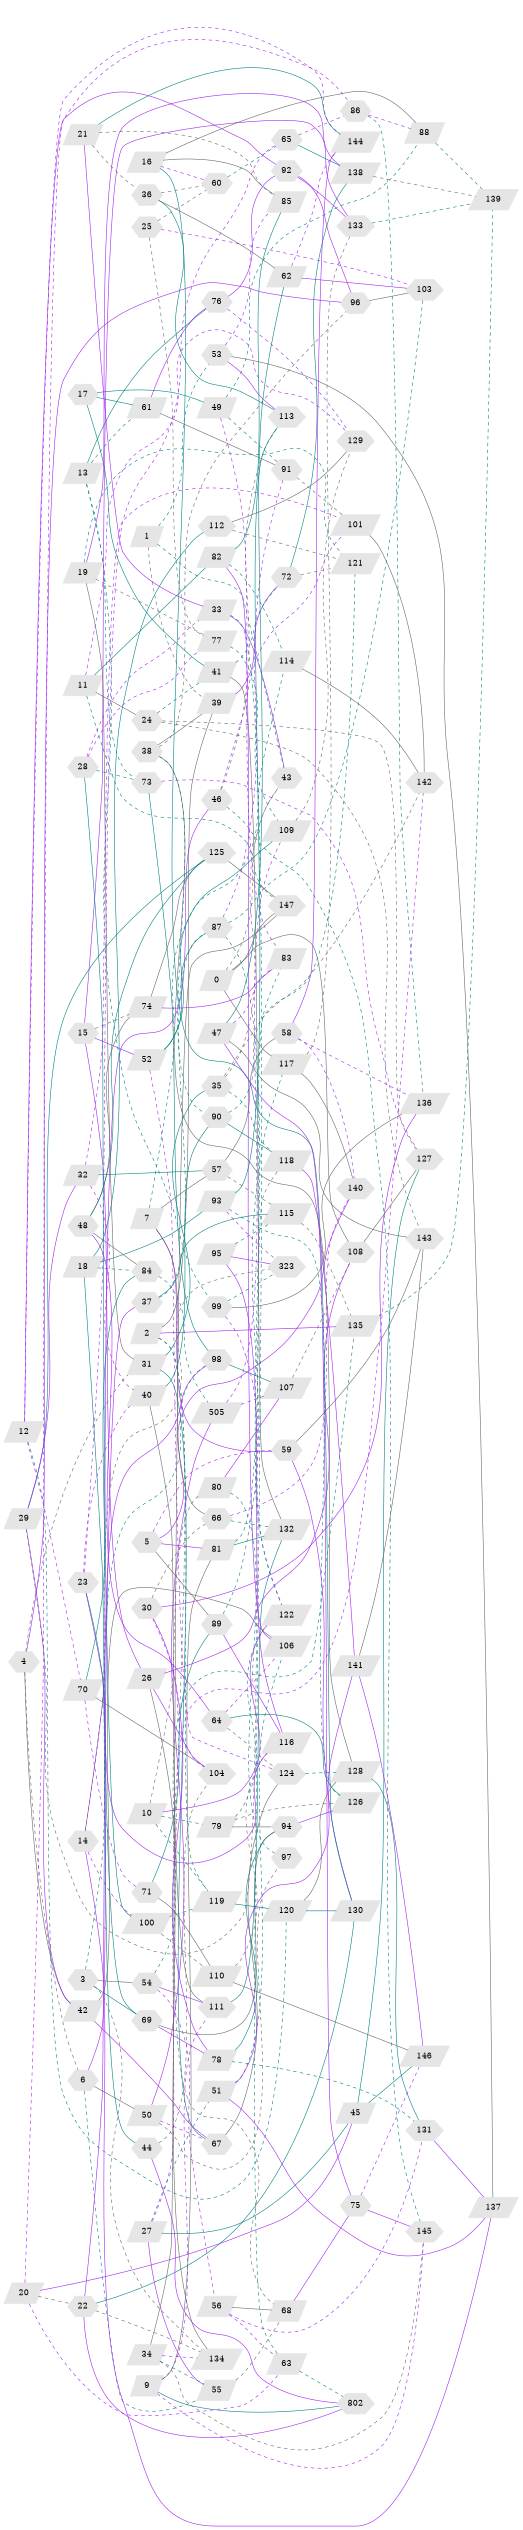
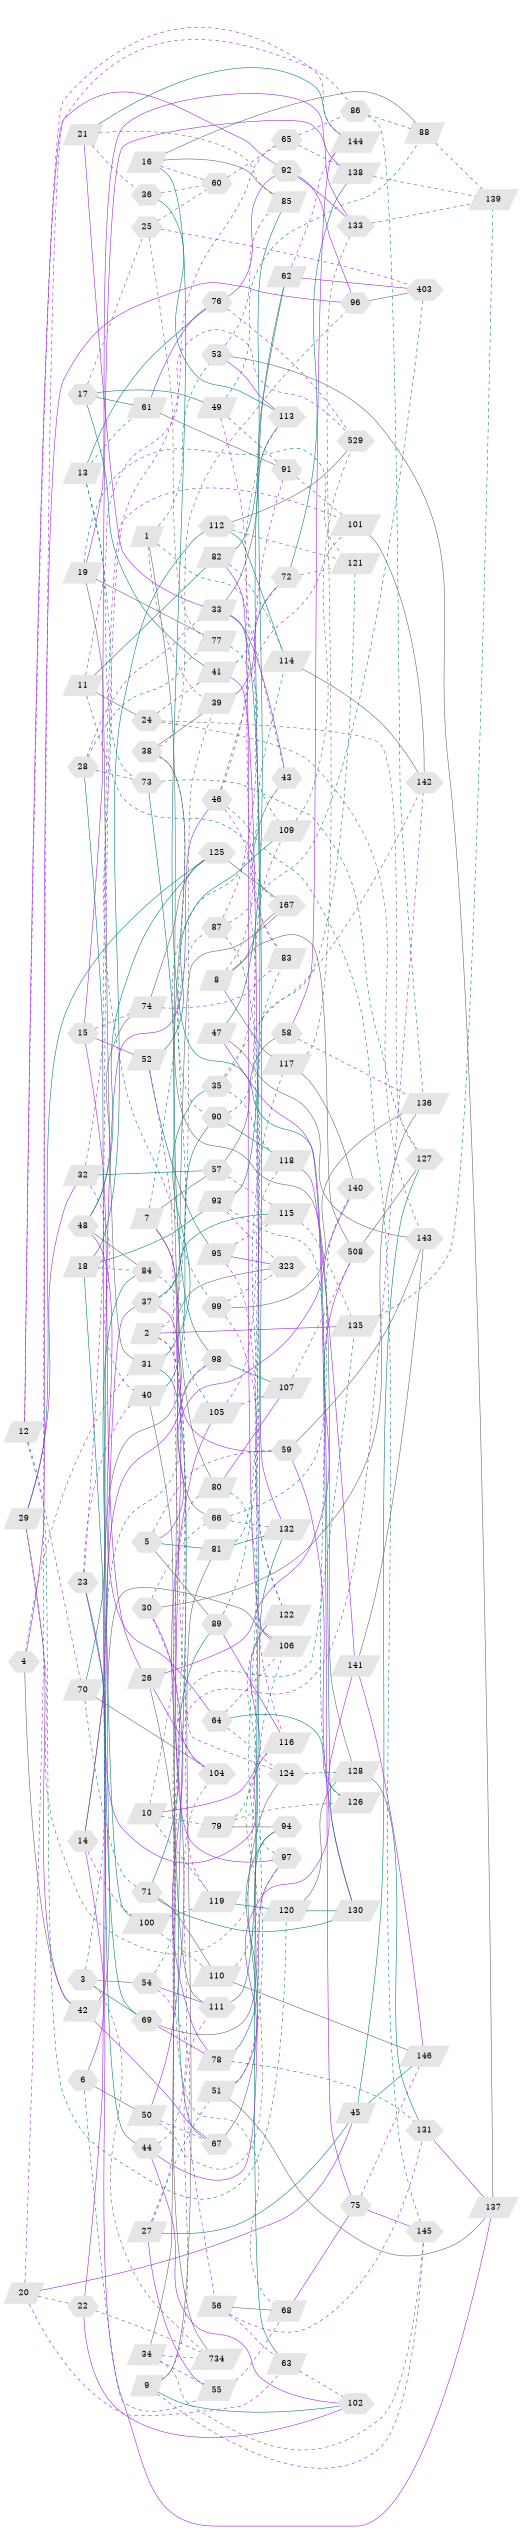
(390, 122) -> (390, 122)
(319, 156) -> (319, 156)
(215, 230) -> (258, 446)
(425, 290) -> (425, 290)
none -> (115, 311)
(356, 441) -> (356, 441)
(153, 608) -> (153, 608)
none -> (267, 608)
(136, 696) -> (136, 696)
(354, 890) -> (354, 890)
(287, 906) -> (287, 906)
(217, 980) -> (217, 980)
(181, 990) -> (170, 1156)
(223, 1003) -> (223, 1003)
(245, 1011) -> (252, 879)
none -> (174, 1014)
(189, 1053) -> (189, 1053)
(257, 1097) -> (257, 1097)
(338, 1103) -> none
(356, 1252) -> (356, 1252)
(217, 1413) -> (217, 1413)
(377, 1418) -> (377, 1418)
(319, 1444) -> (319, 1444)
(119, 1456) -> (119, 1456)
(259, 1483) -> (259, 1483)
(257, 1497) -> (257, 1497)
(190, 1547) -> (190, 1547)
(186, 1613) -> (186, 1613)
none -> (177, 1616)
(100, 1797) -> (100, 1797)
(316, 1817) -> none
(39, 1873) -> none
none -> (252, 2135)
(285, 2157) -> (242, 1930)
(337, 2225) -> (337, 2225)
(217, 2359) -> (217, 2359)
(356, 2404) -> (356, 2404)
